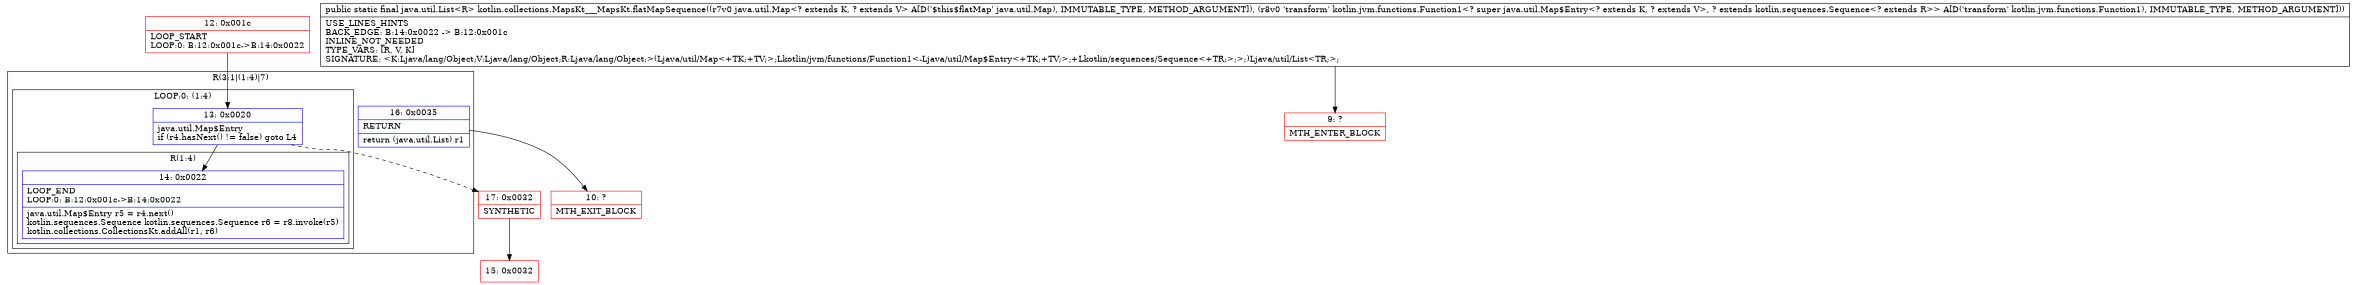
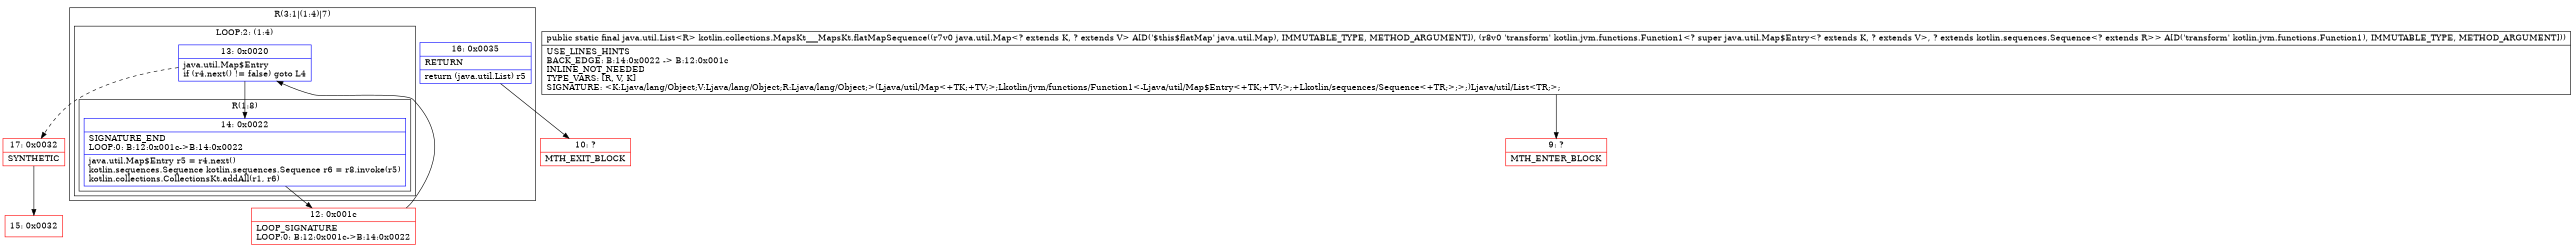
(179, 37) -> (297, 228)
(183, 97) -> (245, 33)
(228, 138) -> (245, 74)
(414, 140) -> (476, 76)
(183, 159) -> (245, 106)
(51, 191) -> (128, 139)
none -> (296, 195)
